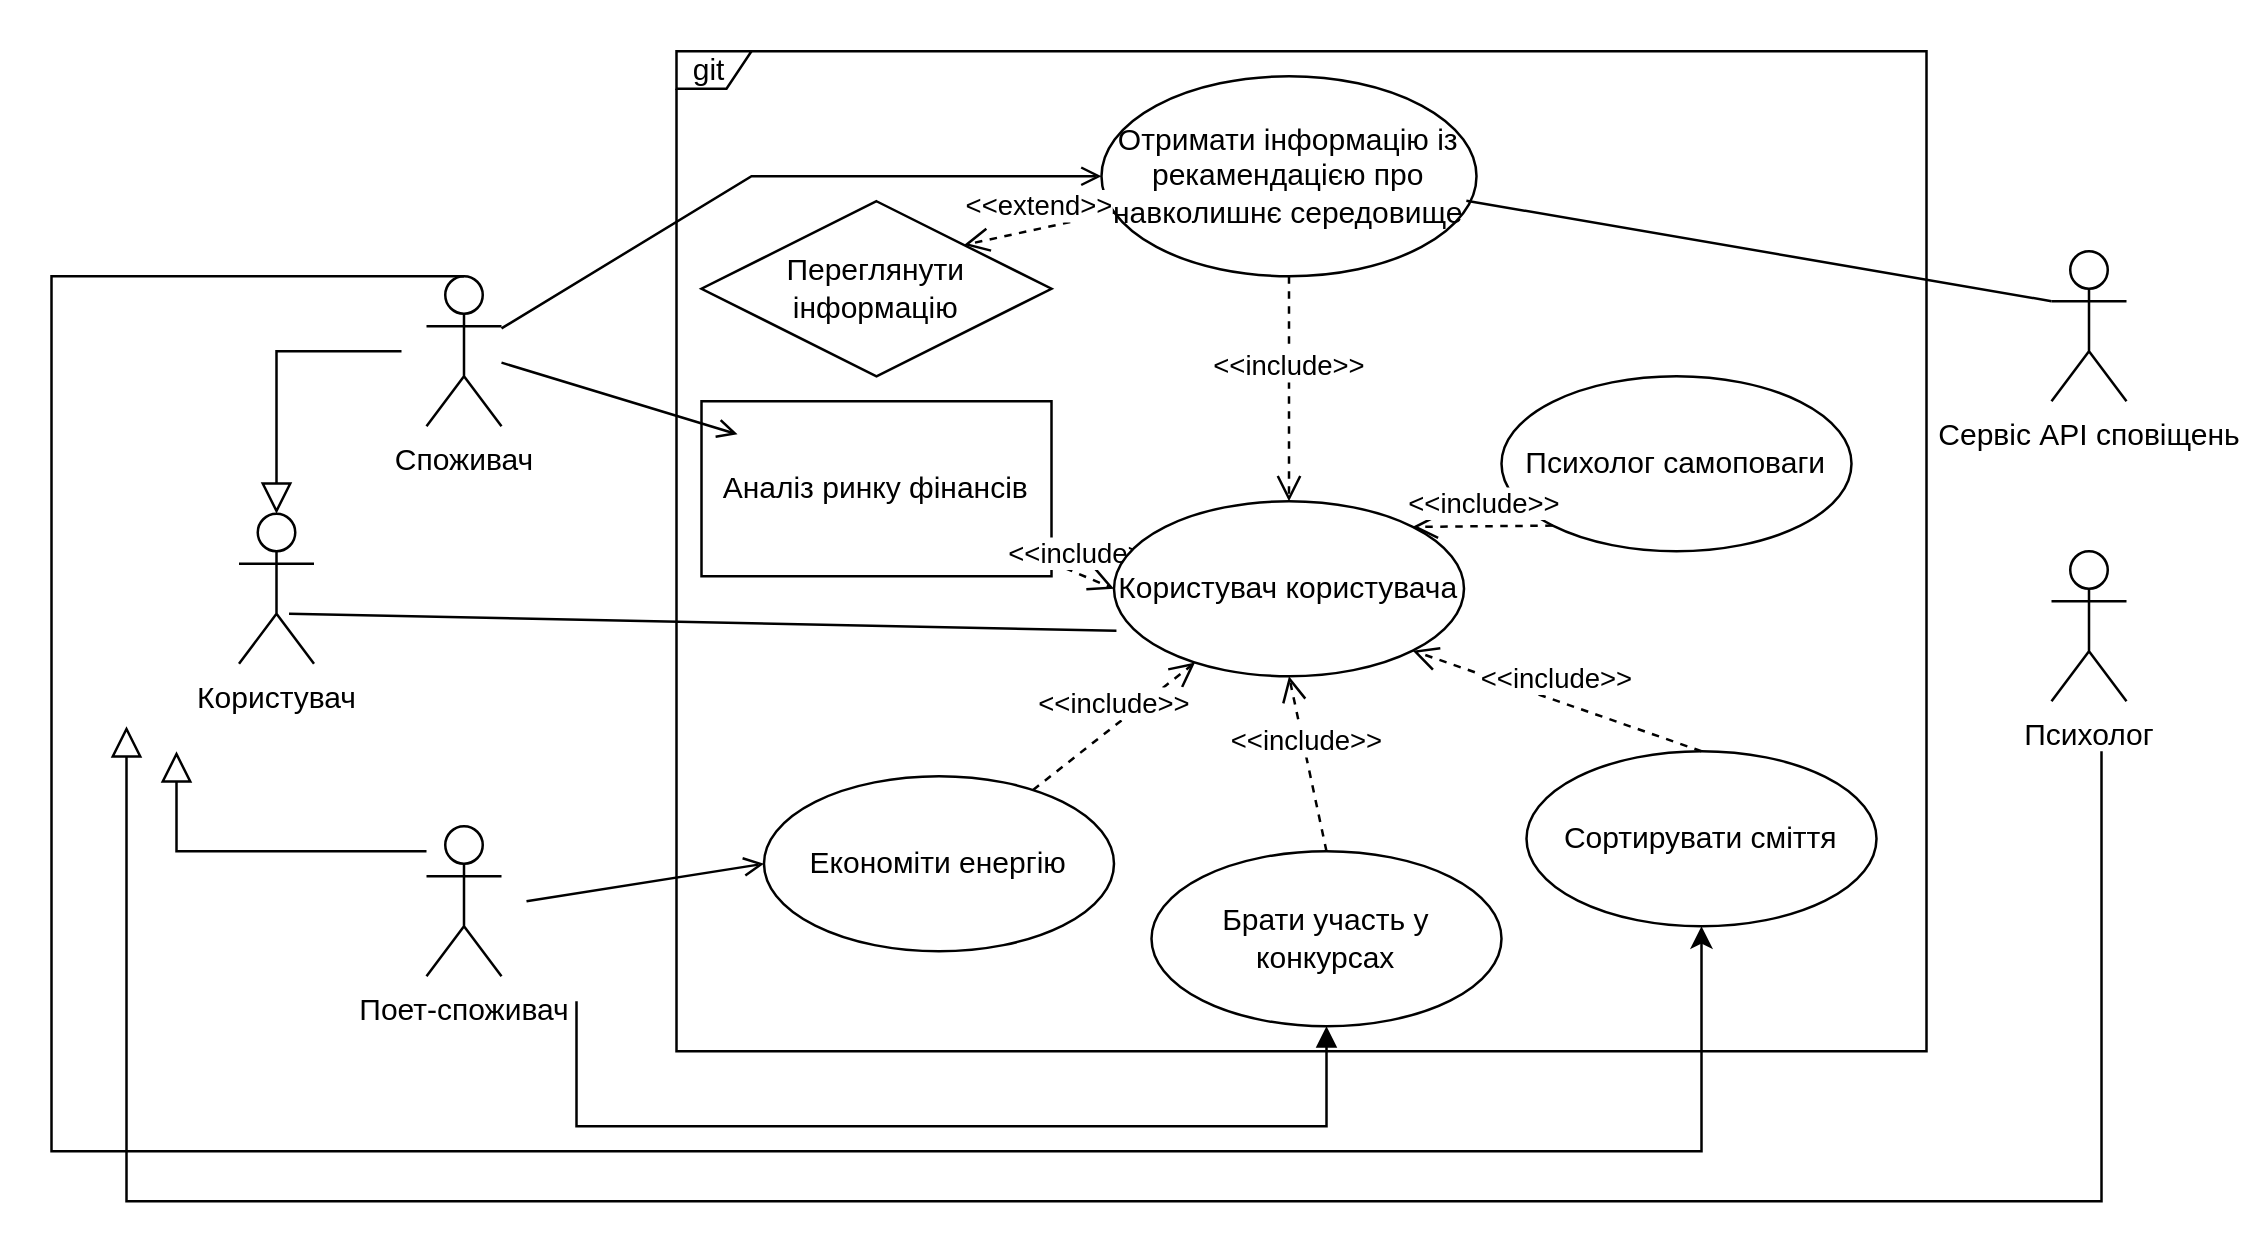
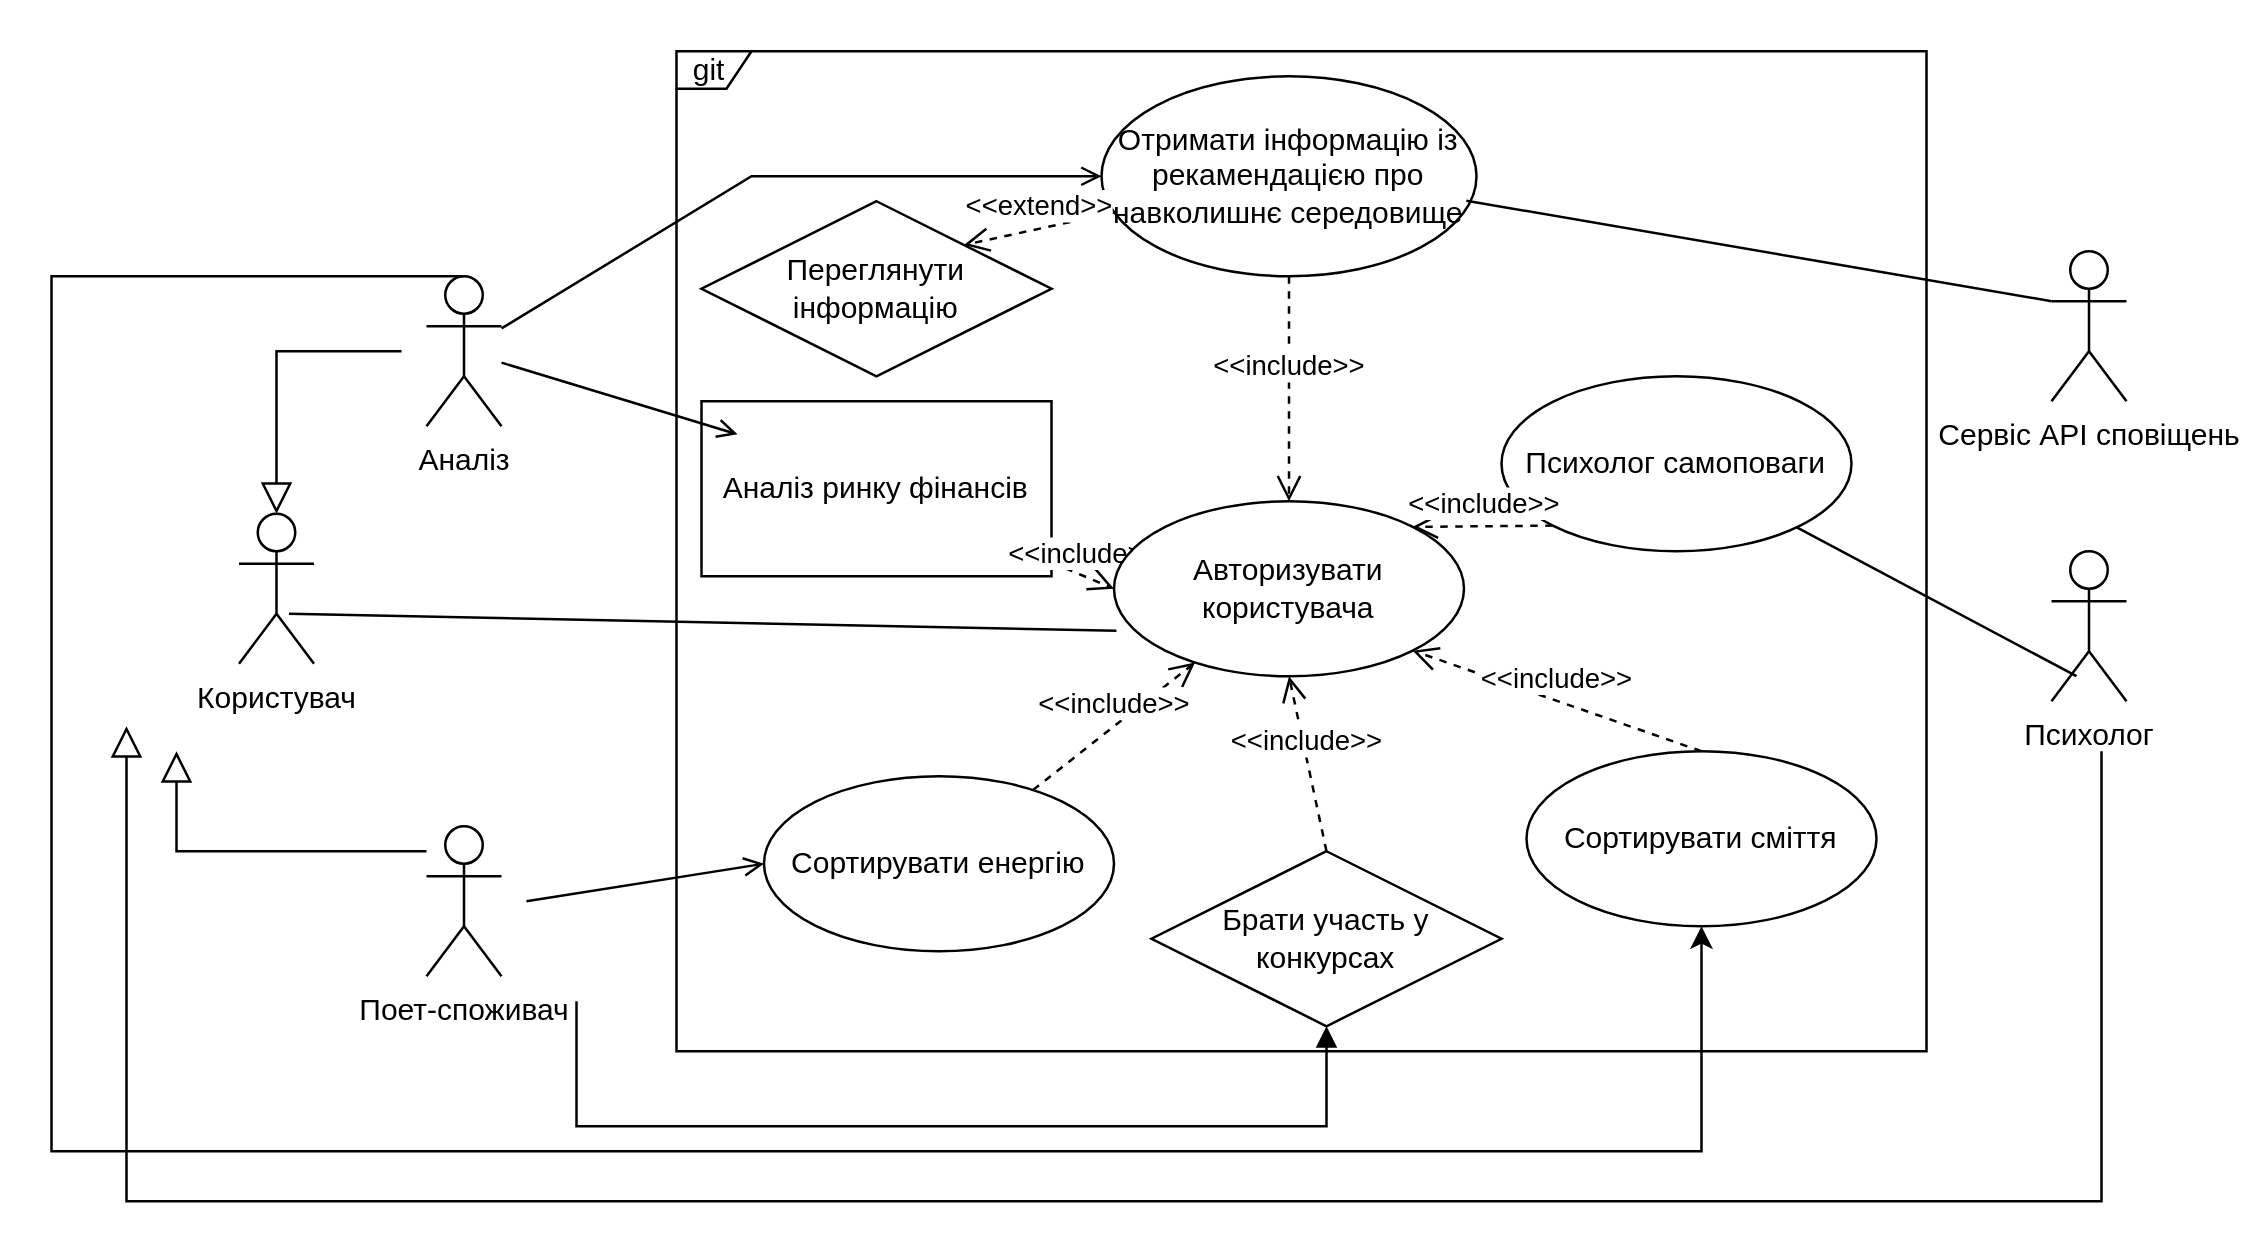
(465, 462) -> (465, 462)
(1289, 589) -> (1289, 589)
none -> (1999, 635)
(939, 864) -> (939, 864)
(1326, 939) -> (1326, 939)
